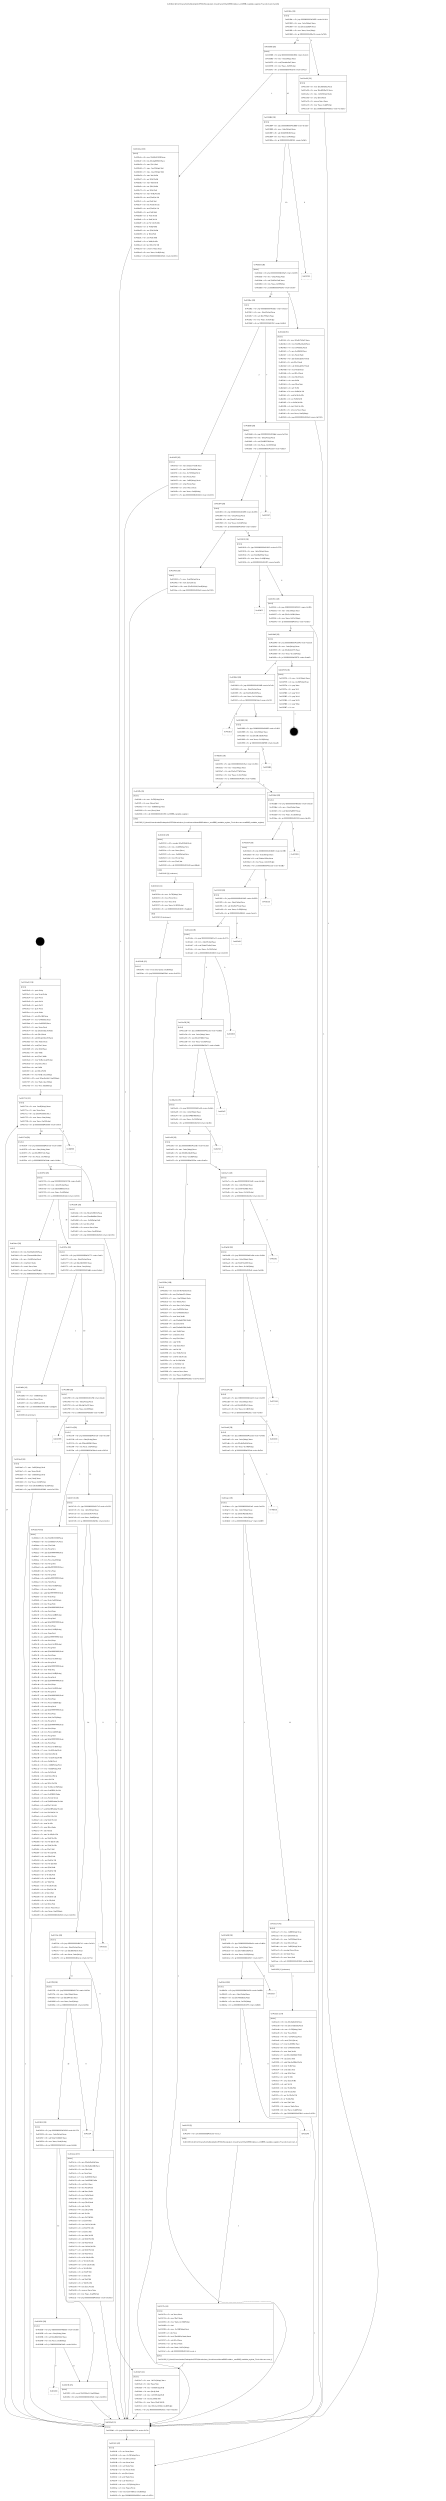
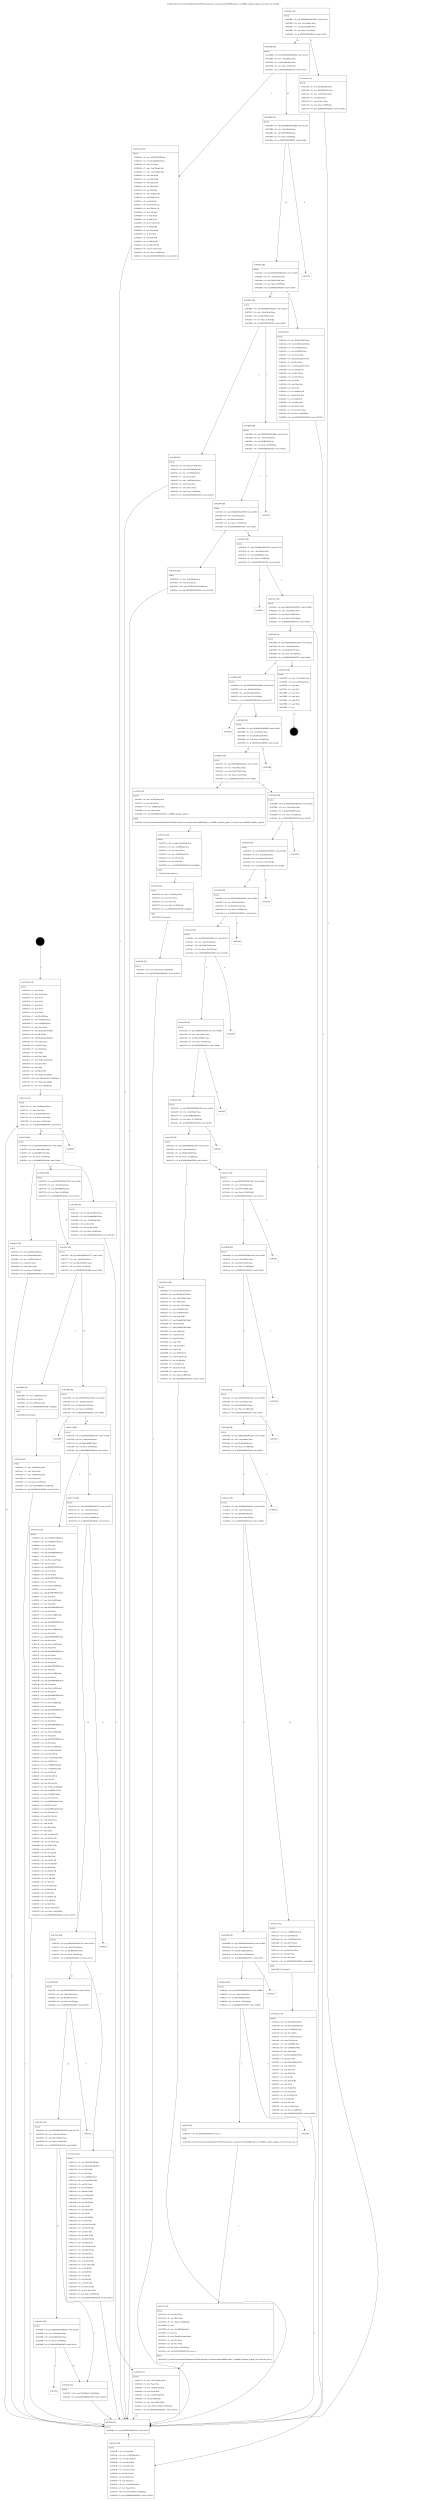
(47, 1219) -> (31, 1201)
(127, 2436) -> (129, 2438)
